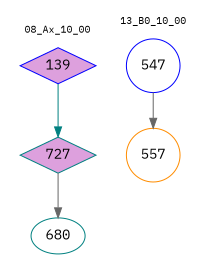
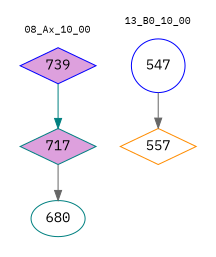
(58, 66) -> (58, 66)
(58, 155) -> (58, 147)
(153, 155) -> (158, 147)
